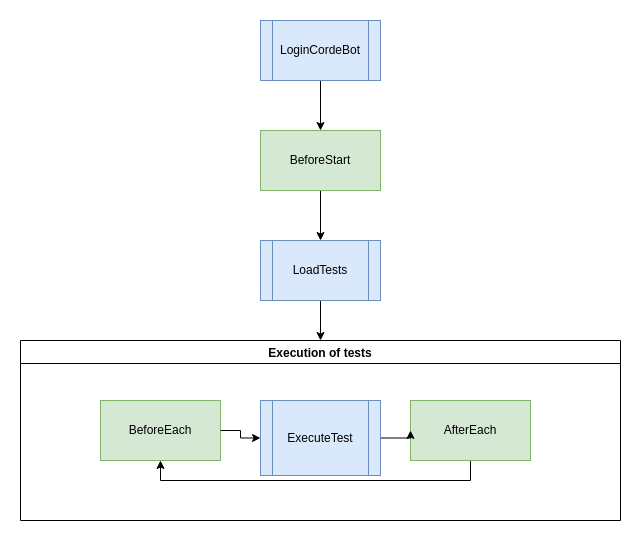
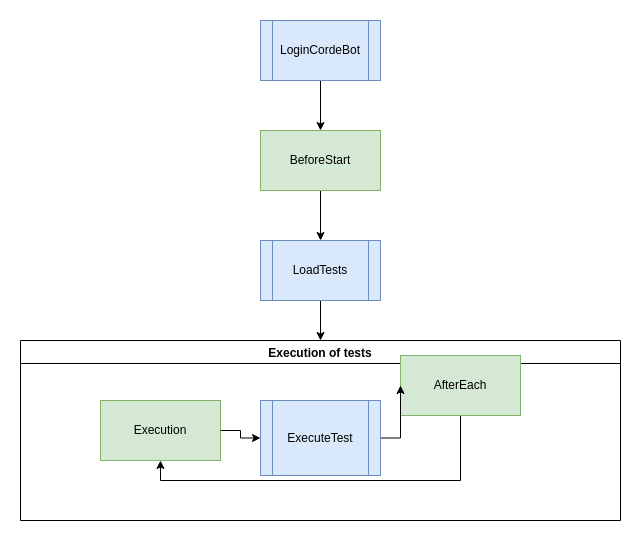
(161, 431) -> (161, 431)
(471, 431) -> (461, 386)
